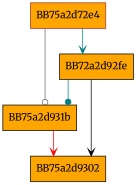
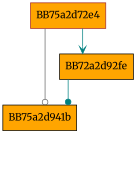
(40, 118) -> (40, 118)
(68, 169) -> none
